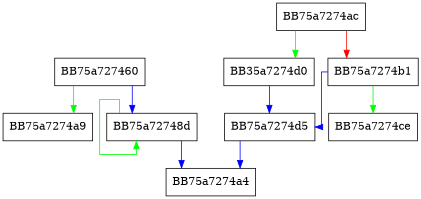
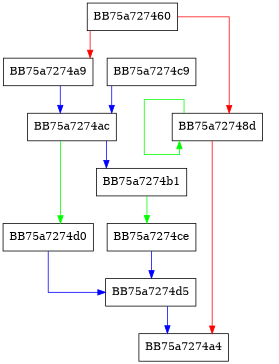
(347, 40) -> (106, 151)
none -> (152, 72)
(269, 72) -> (48, 237)
none -> (60, 96)
(74, 96) -> (90, 40)
(132, 96) -> (229, 35)
(321, 97) -> (152, 261)
(182, 151) -> (212, 233)
